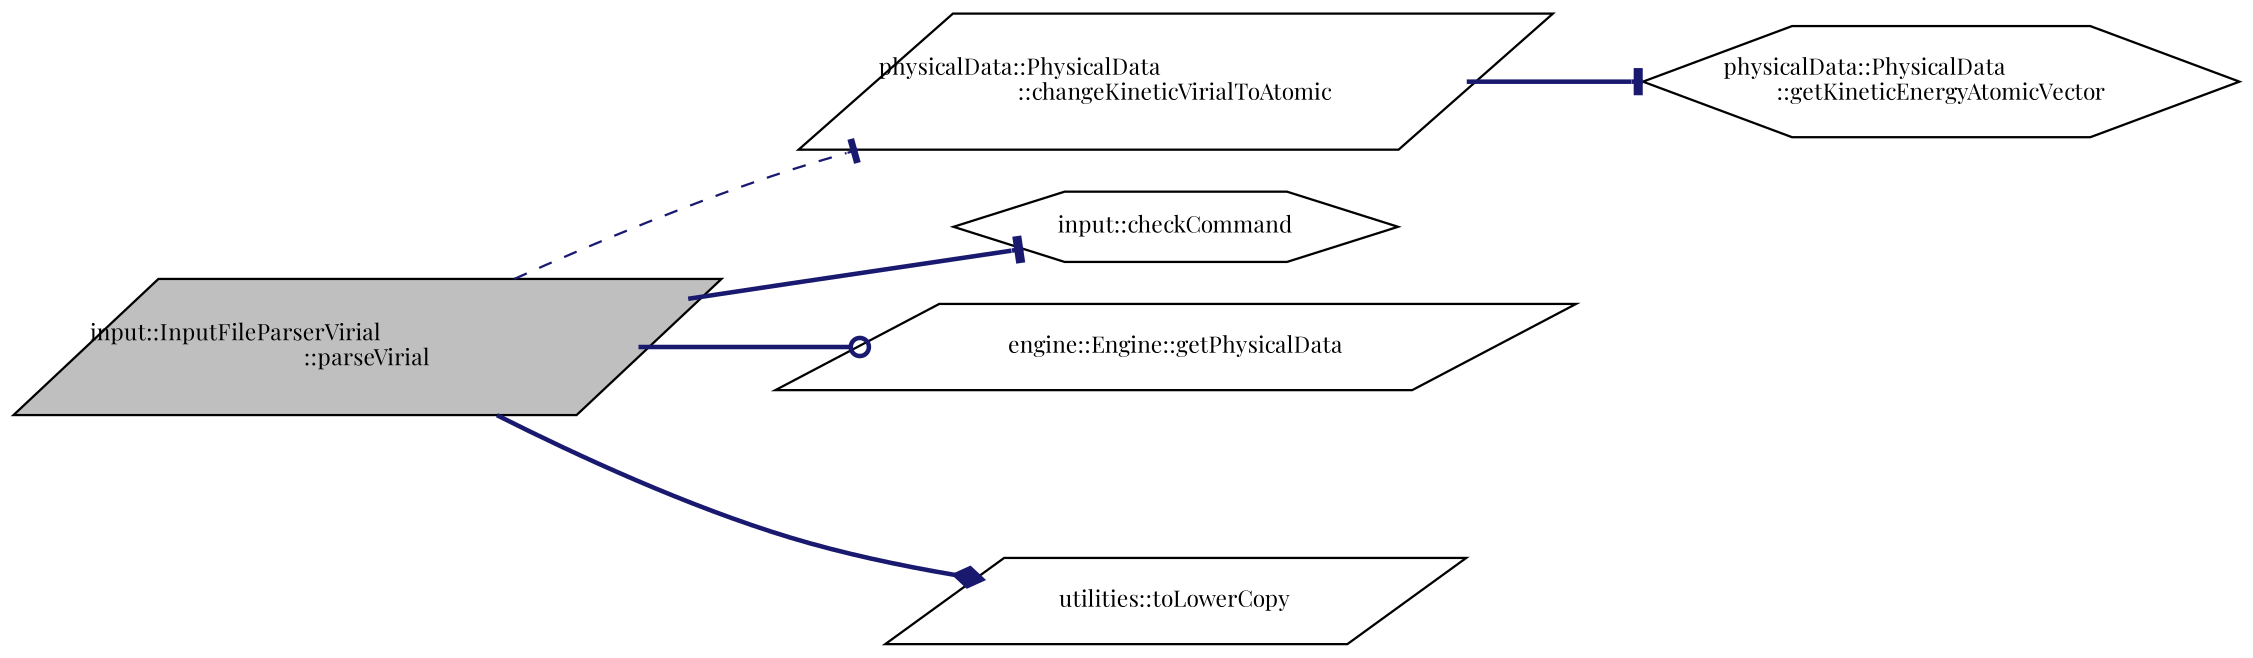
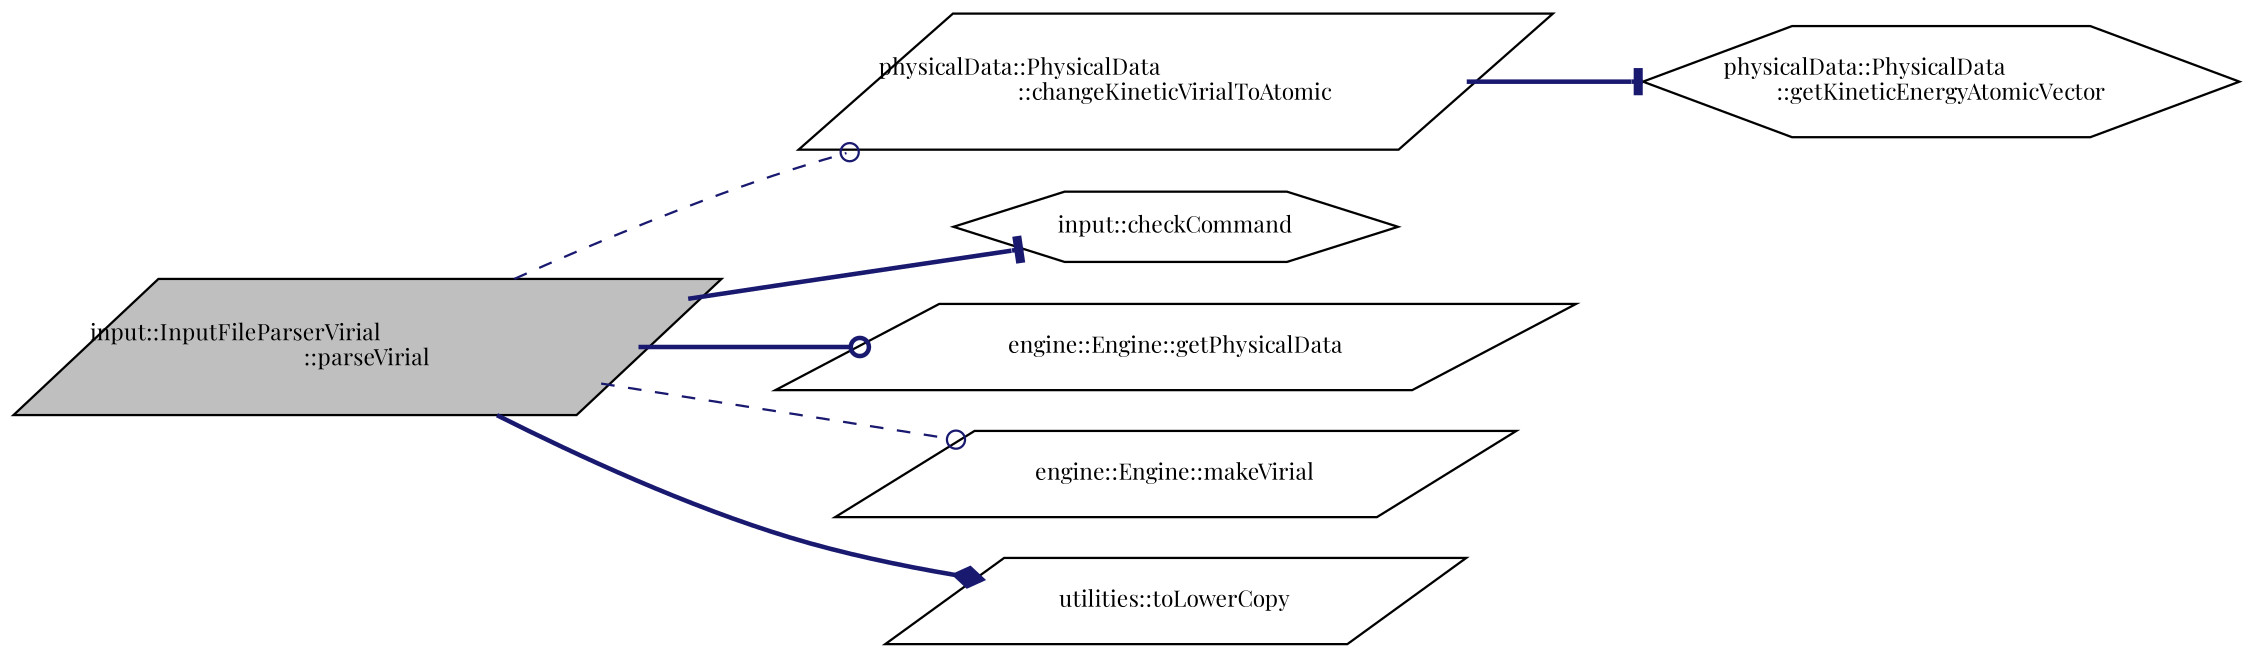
(678, 210) -> (678, 210)
none -> (1176, 474)
